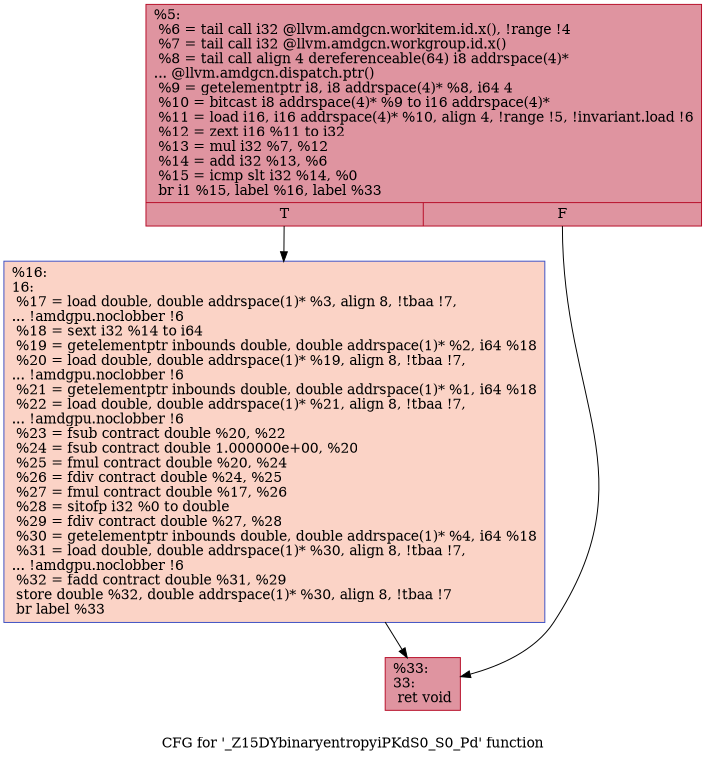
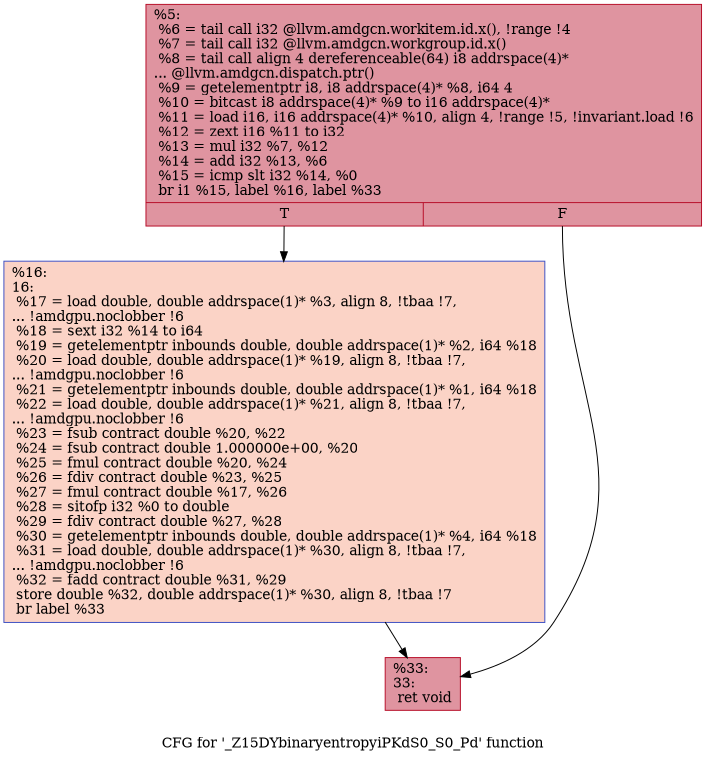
(147, 478) -> (147, 478)
